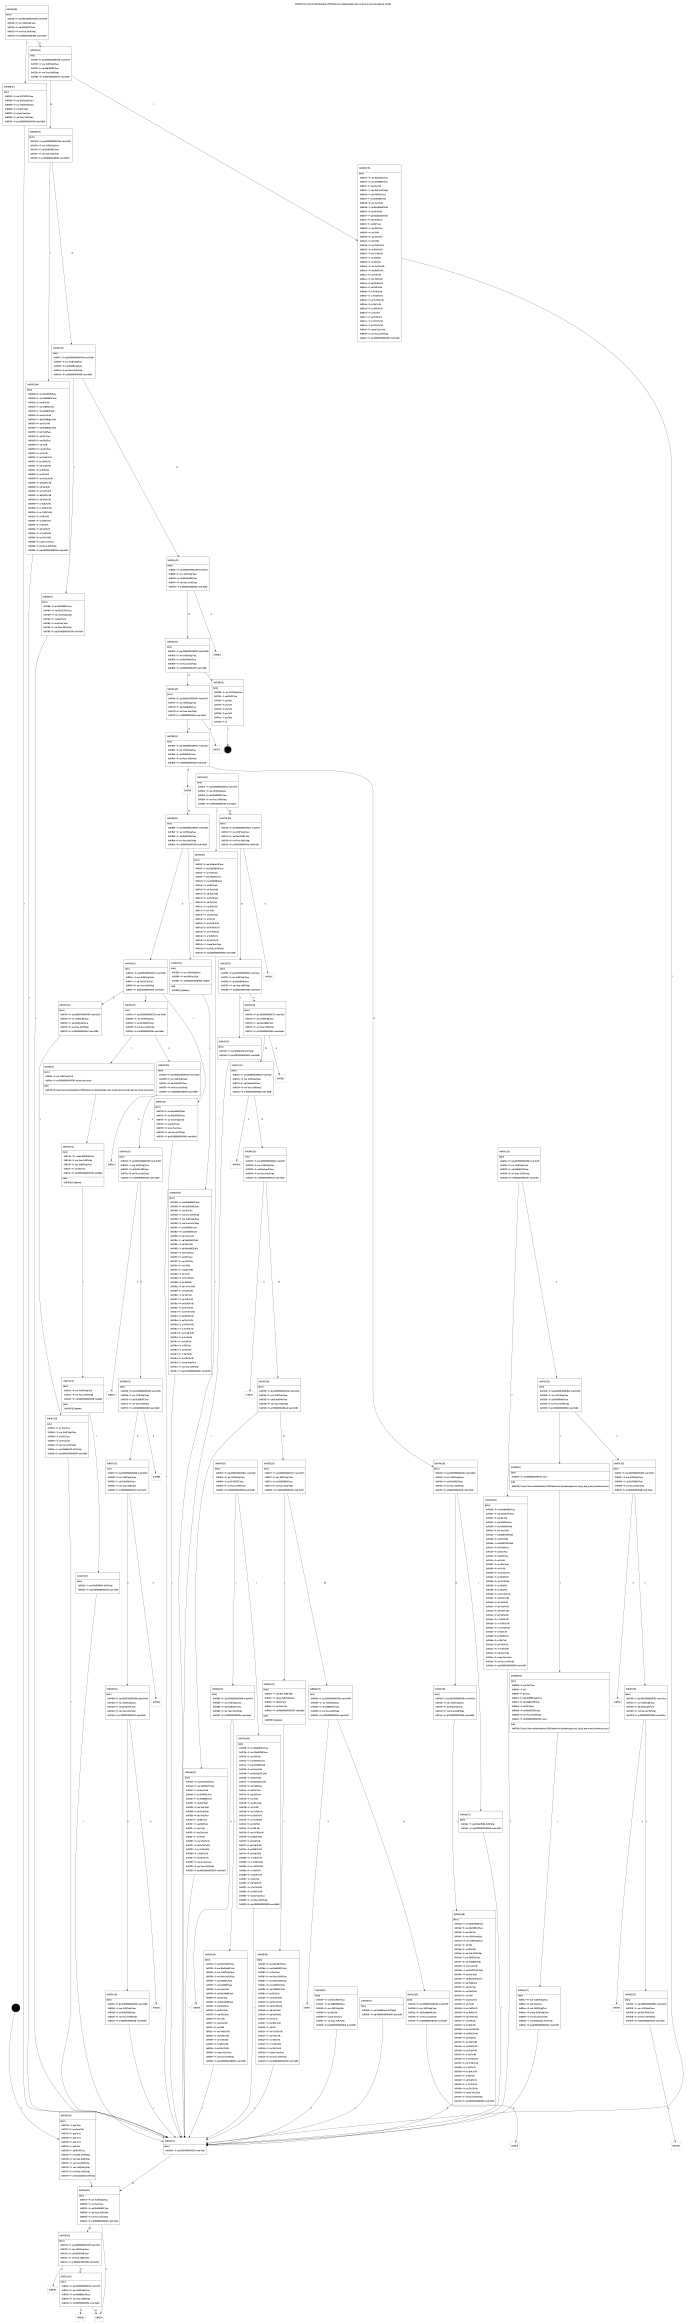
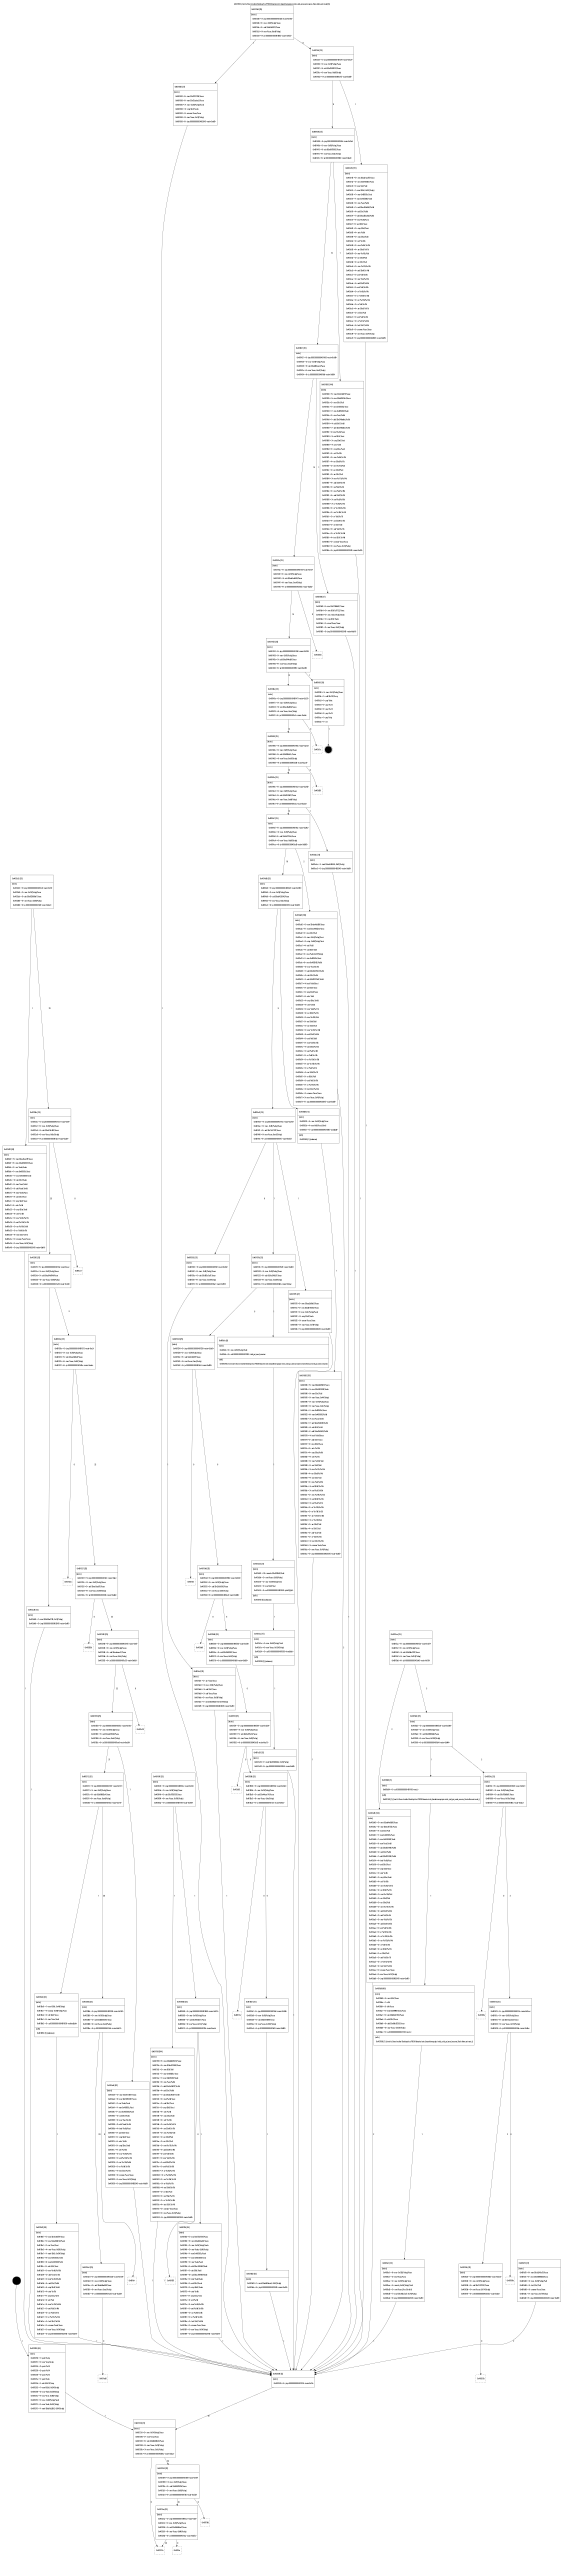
(188, 804) -> (284, 861)
(156, 1477) -> none
(142, 2085) -> (267, 2150)
